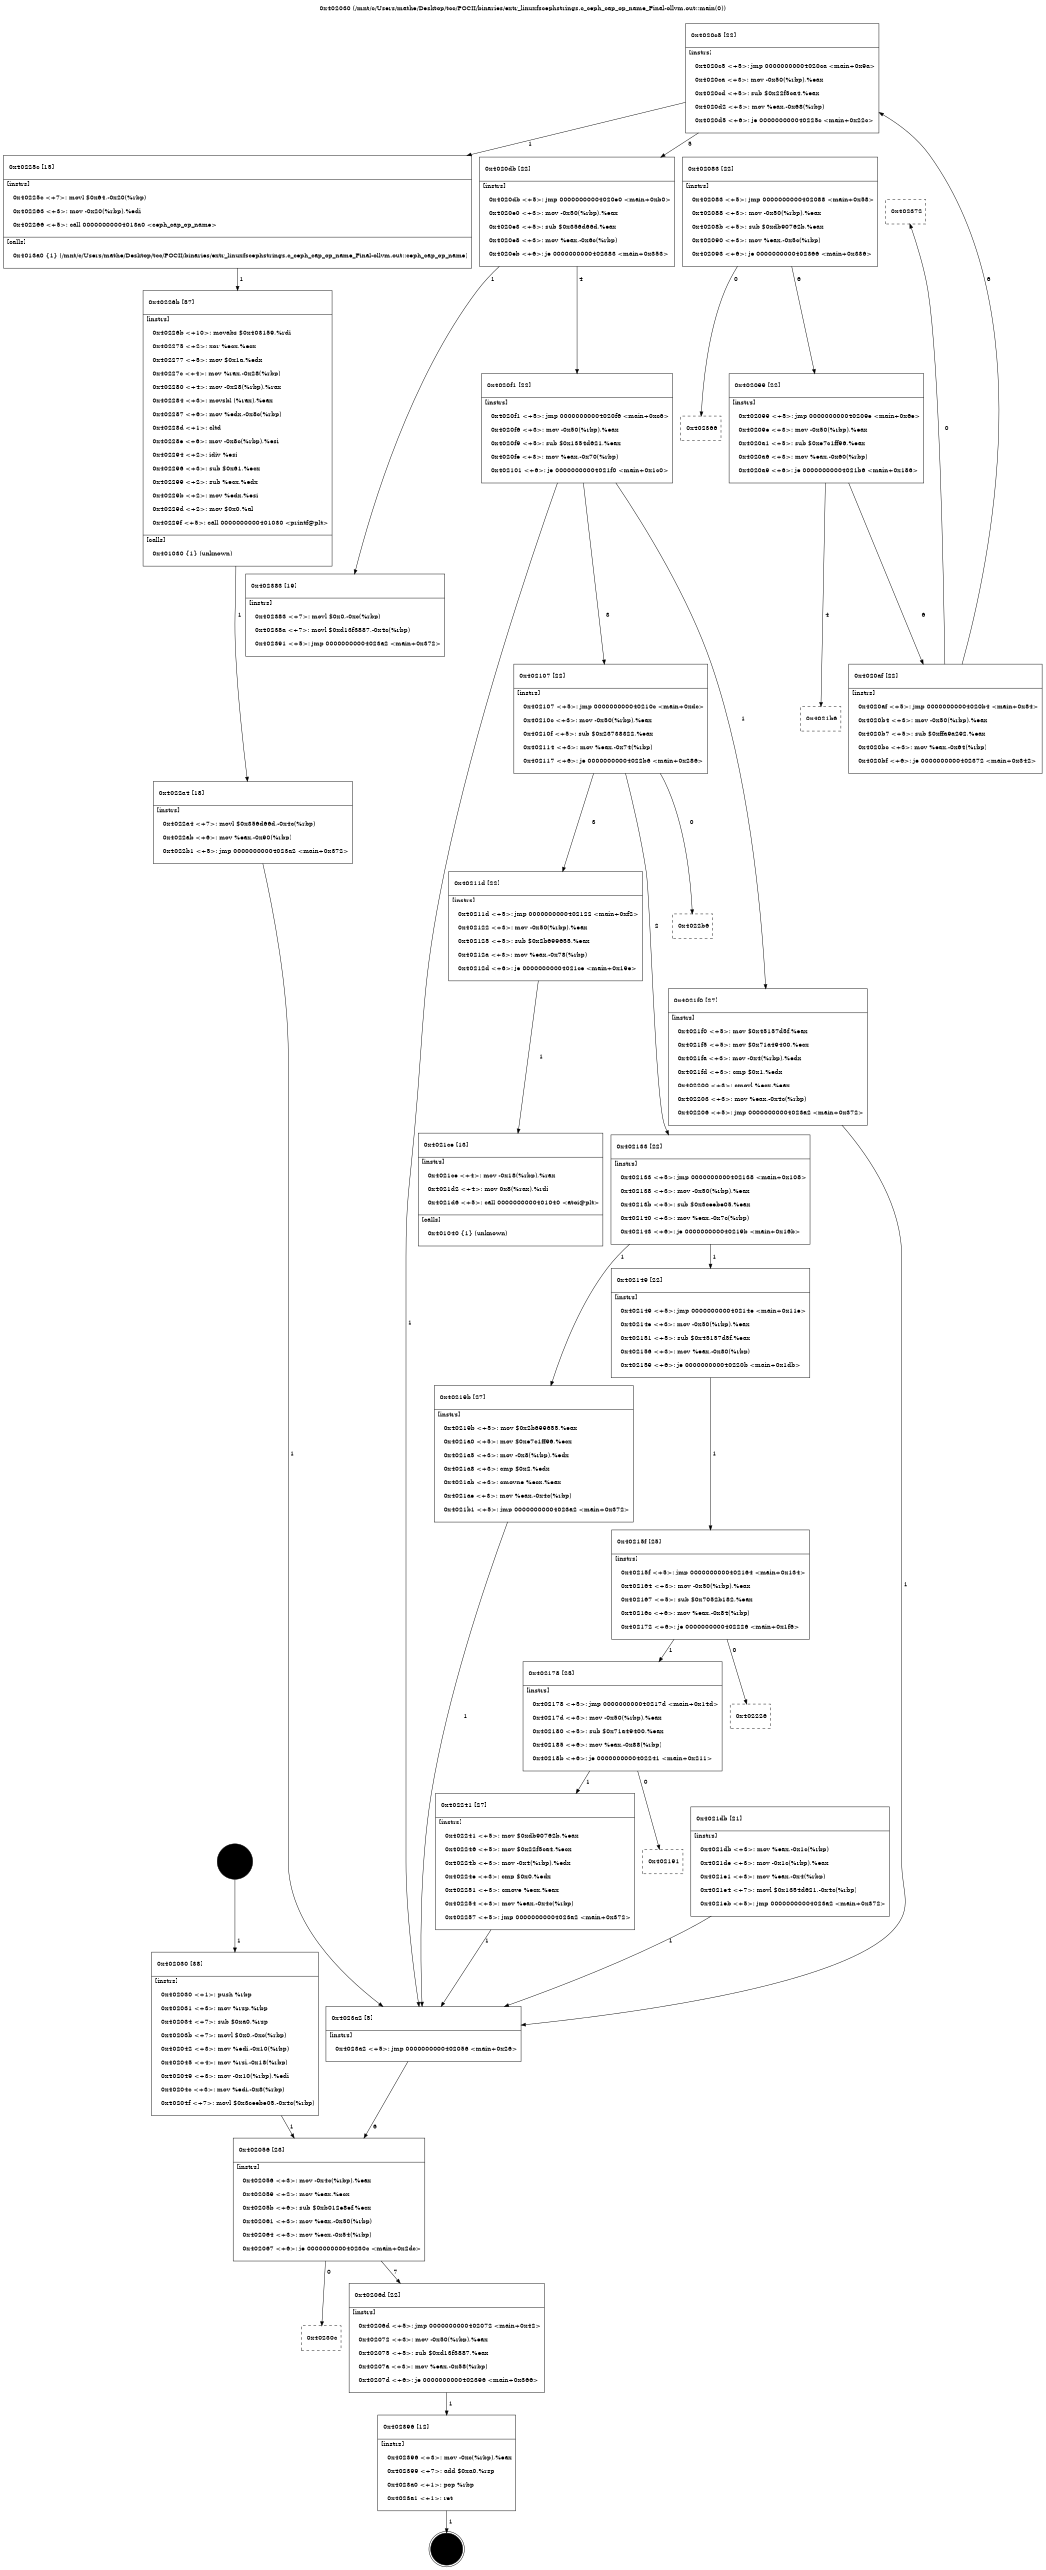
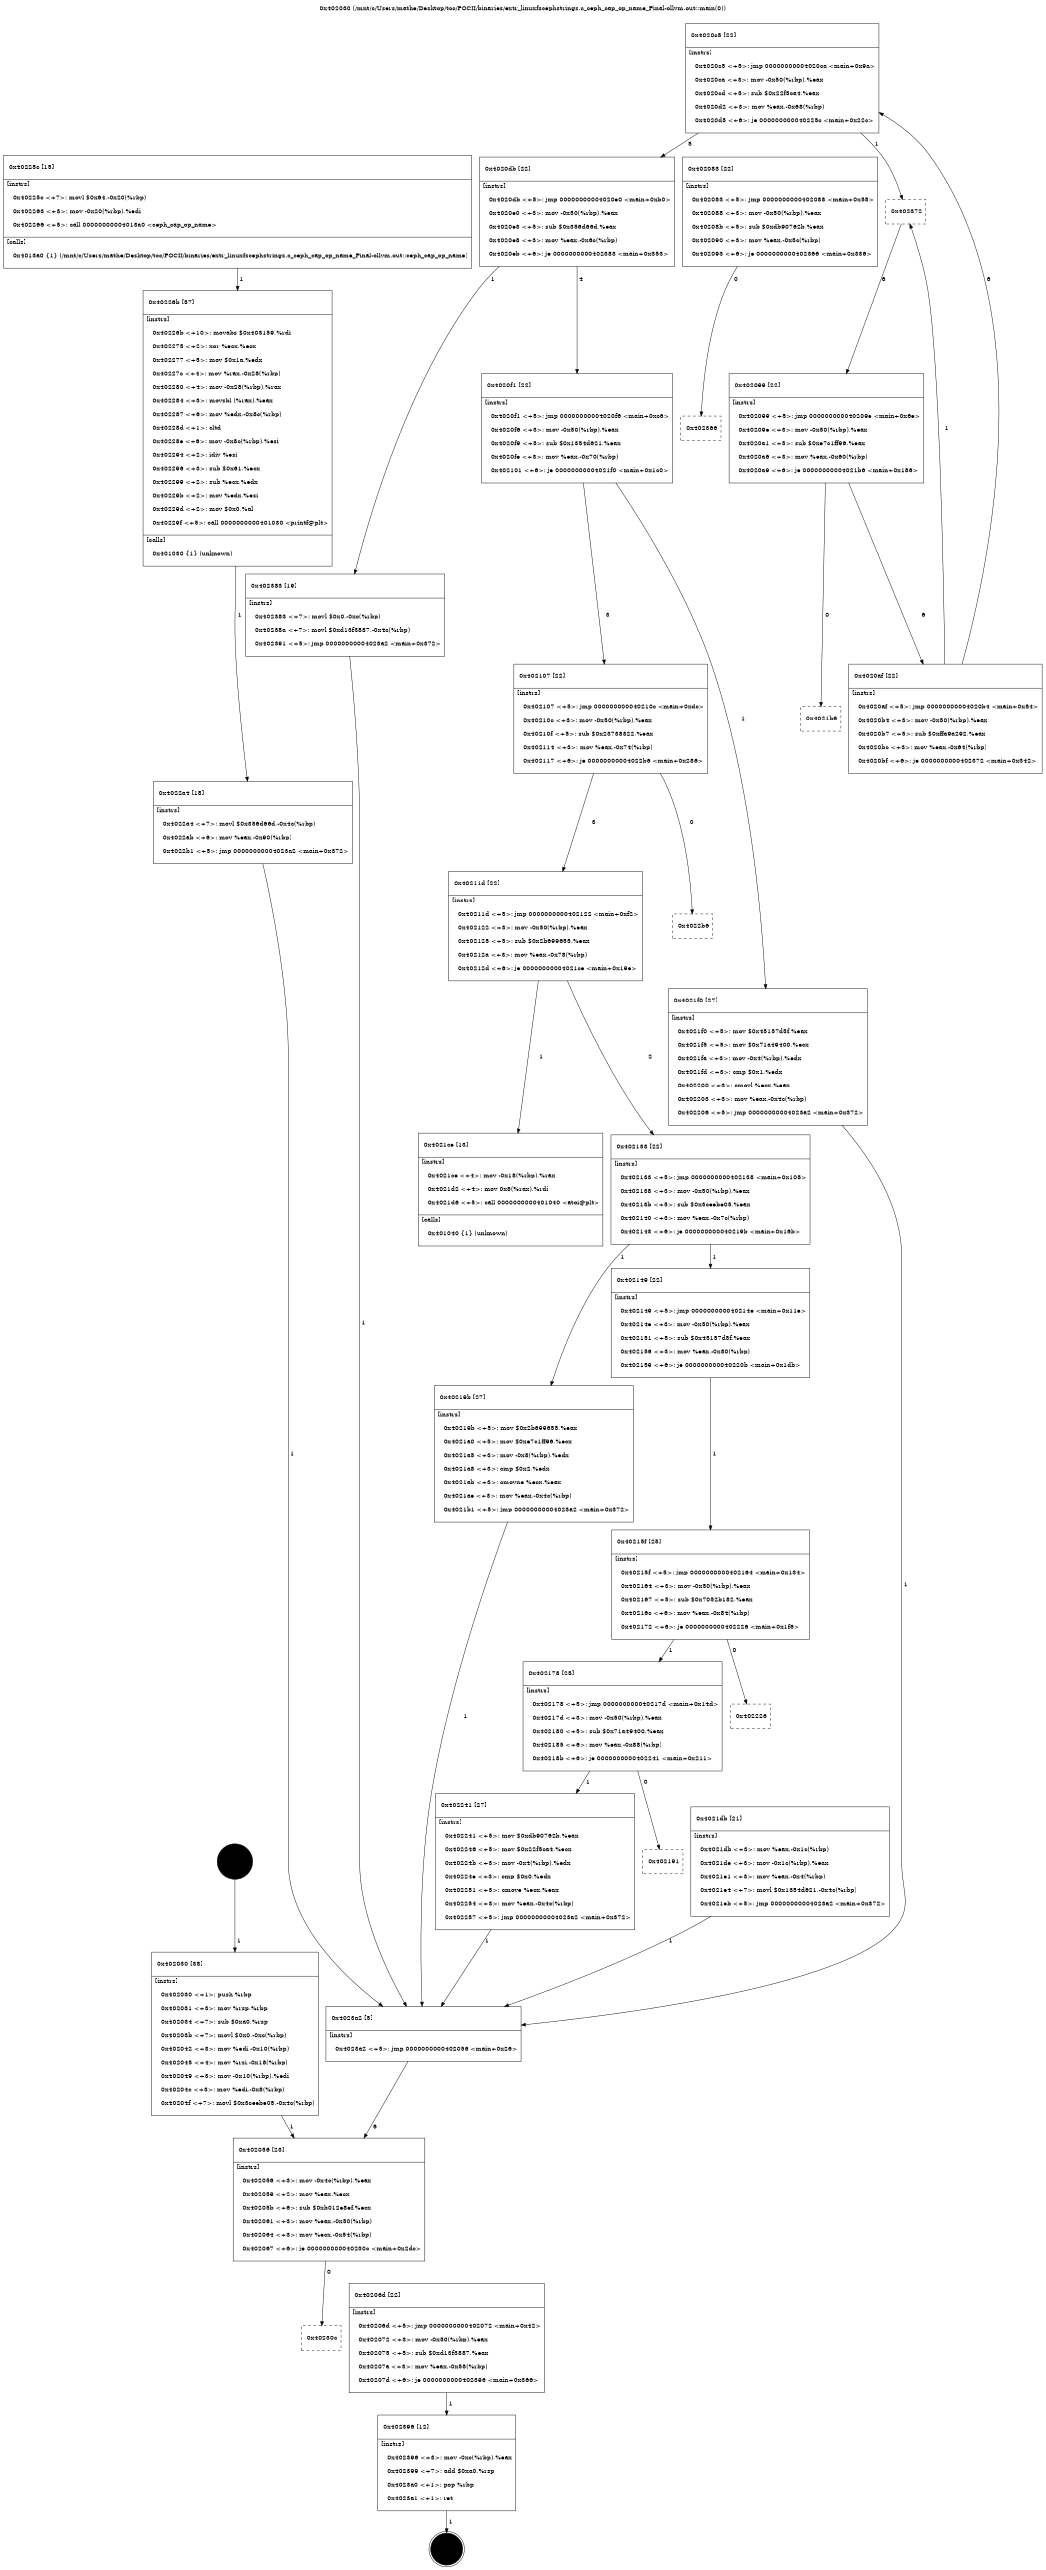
(578, 128) -> (886, 161)
(803, 318) -> (875, 297)
(946, 428) -> (946, 428)
(826, 615) -> (826, 615)
(651, 952) -> (605, 1058)
(406, 1233) -> (360, 1333)
(389, 2270) -> none
